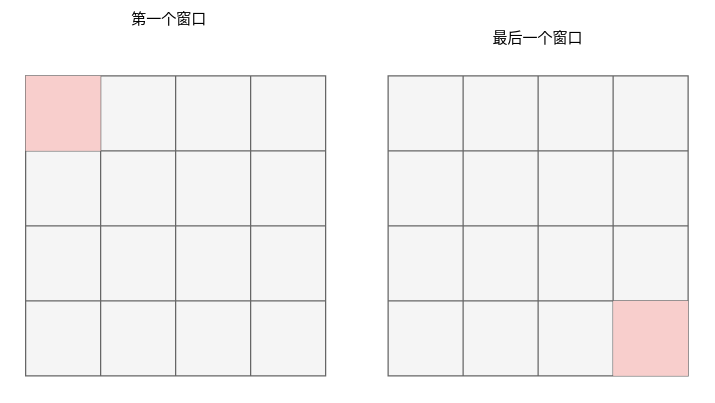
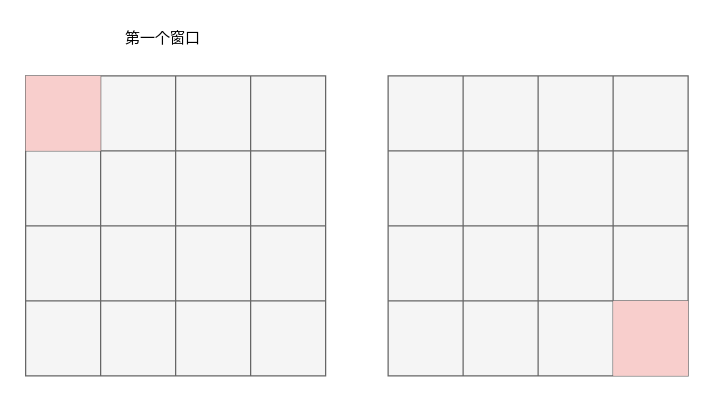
(169, 19) -> (163, 38)
(538, 38) -> none
